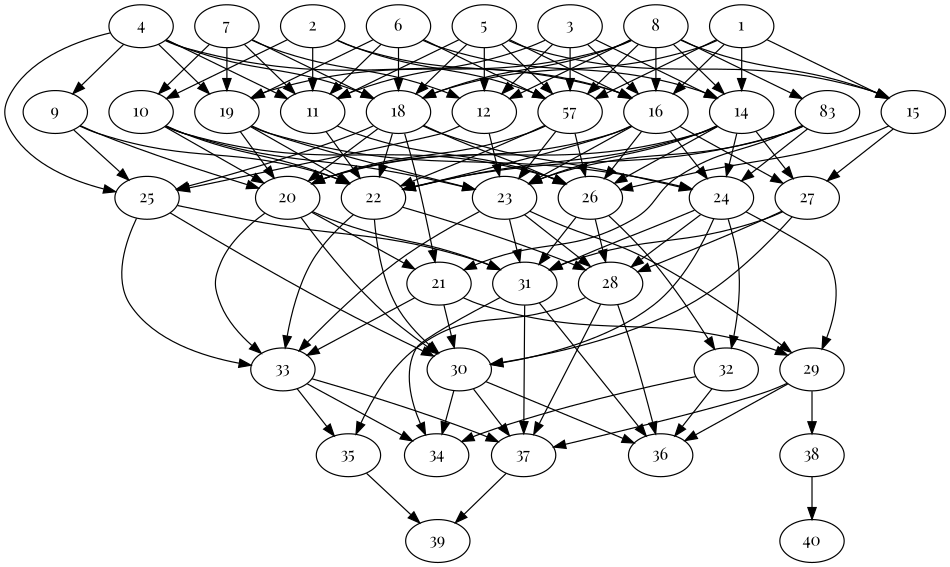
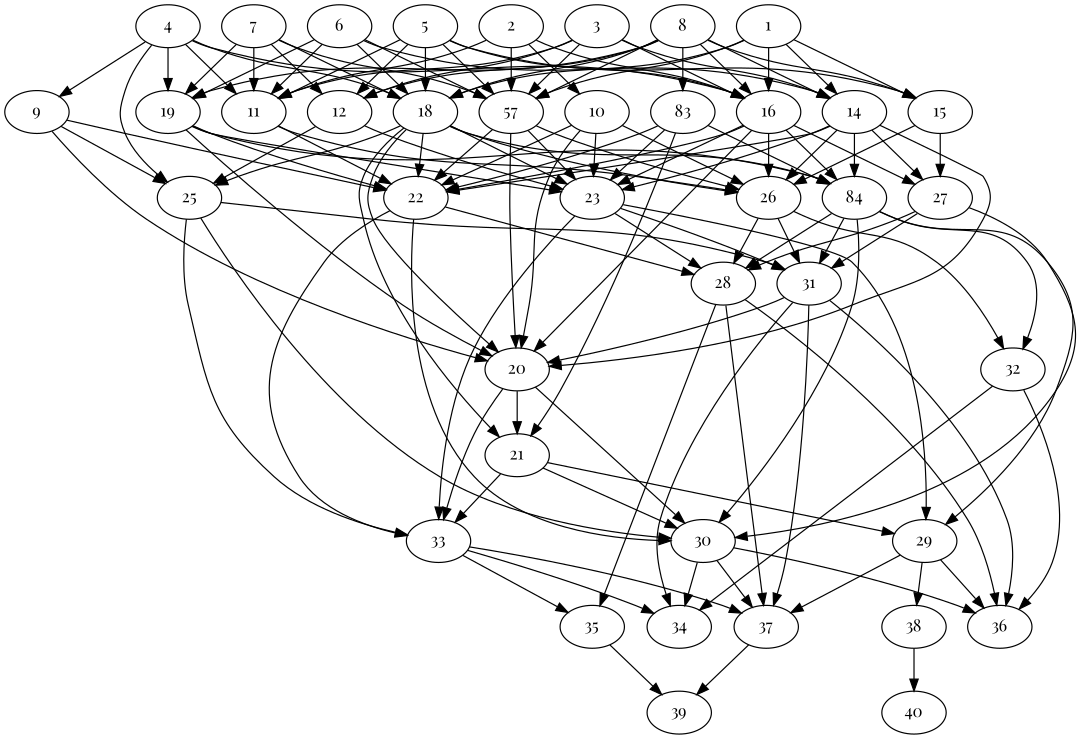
(189, 64) -> (377, 68)
none -> (503, 152)
(721, 198) -> (854, 198)
(400, 239) -> (673, 334)
